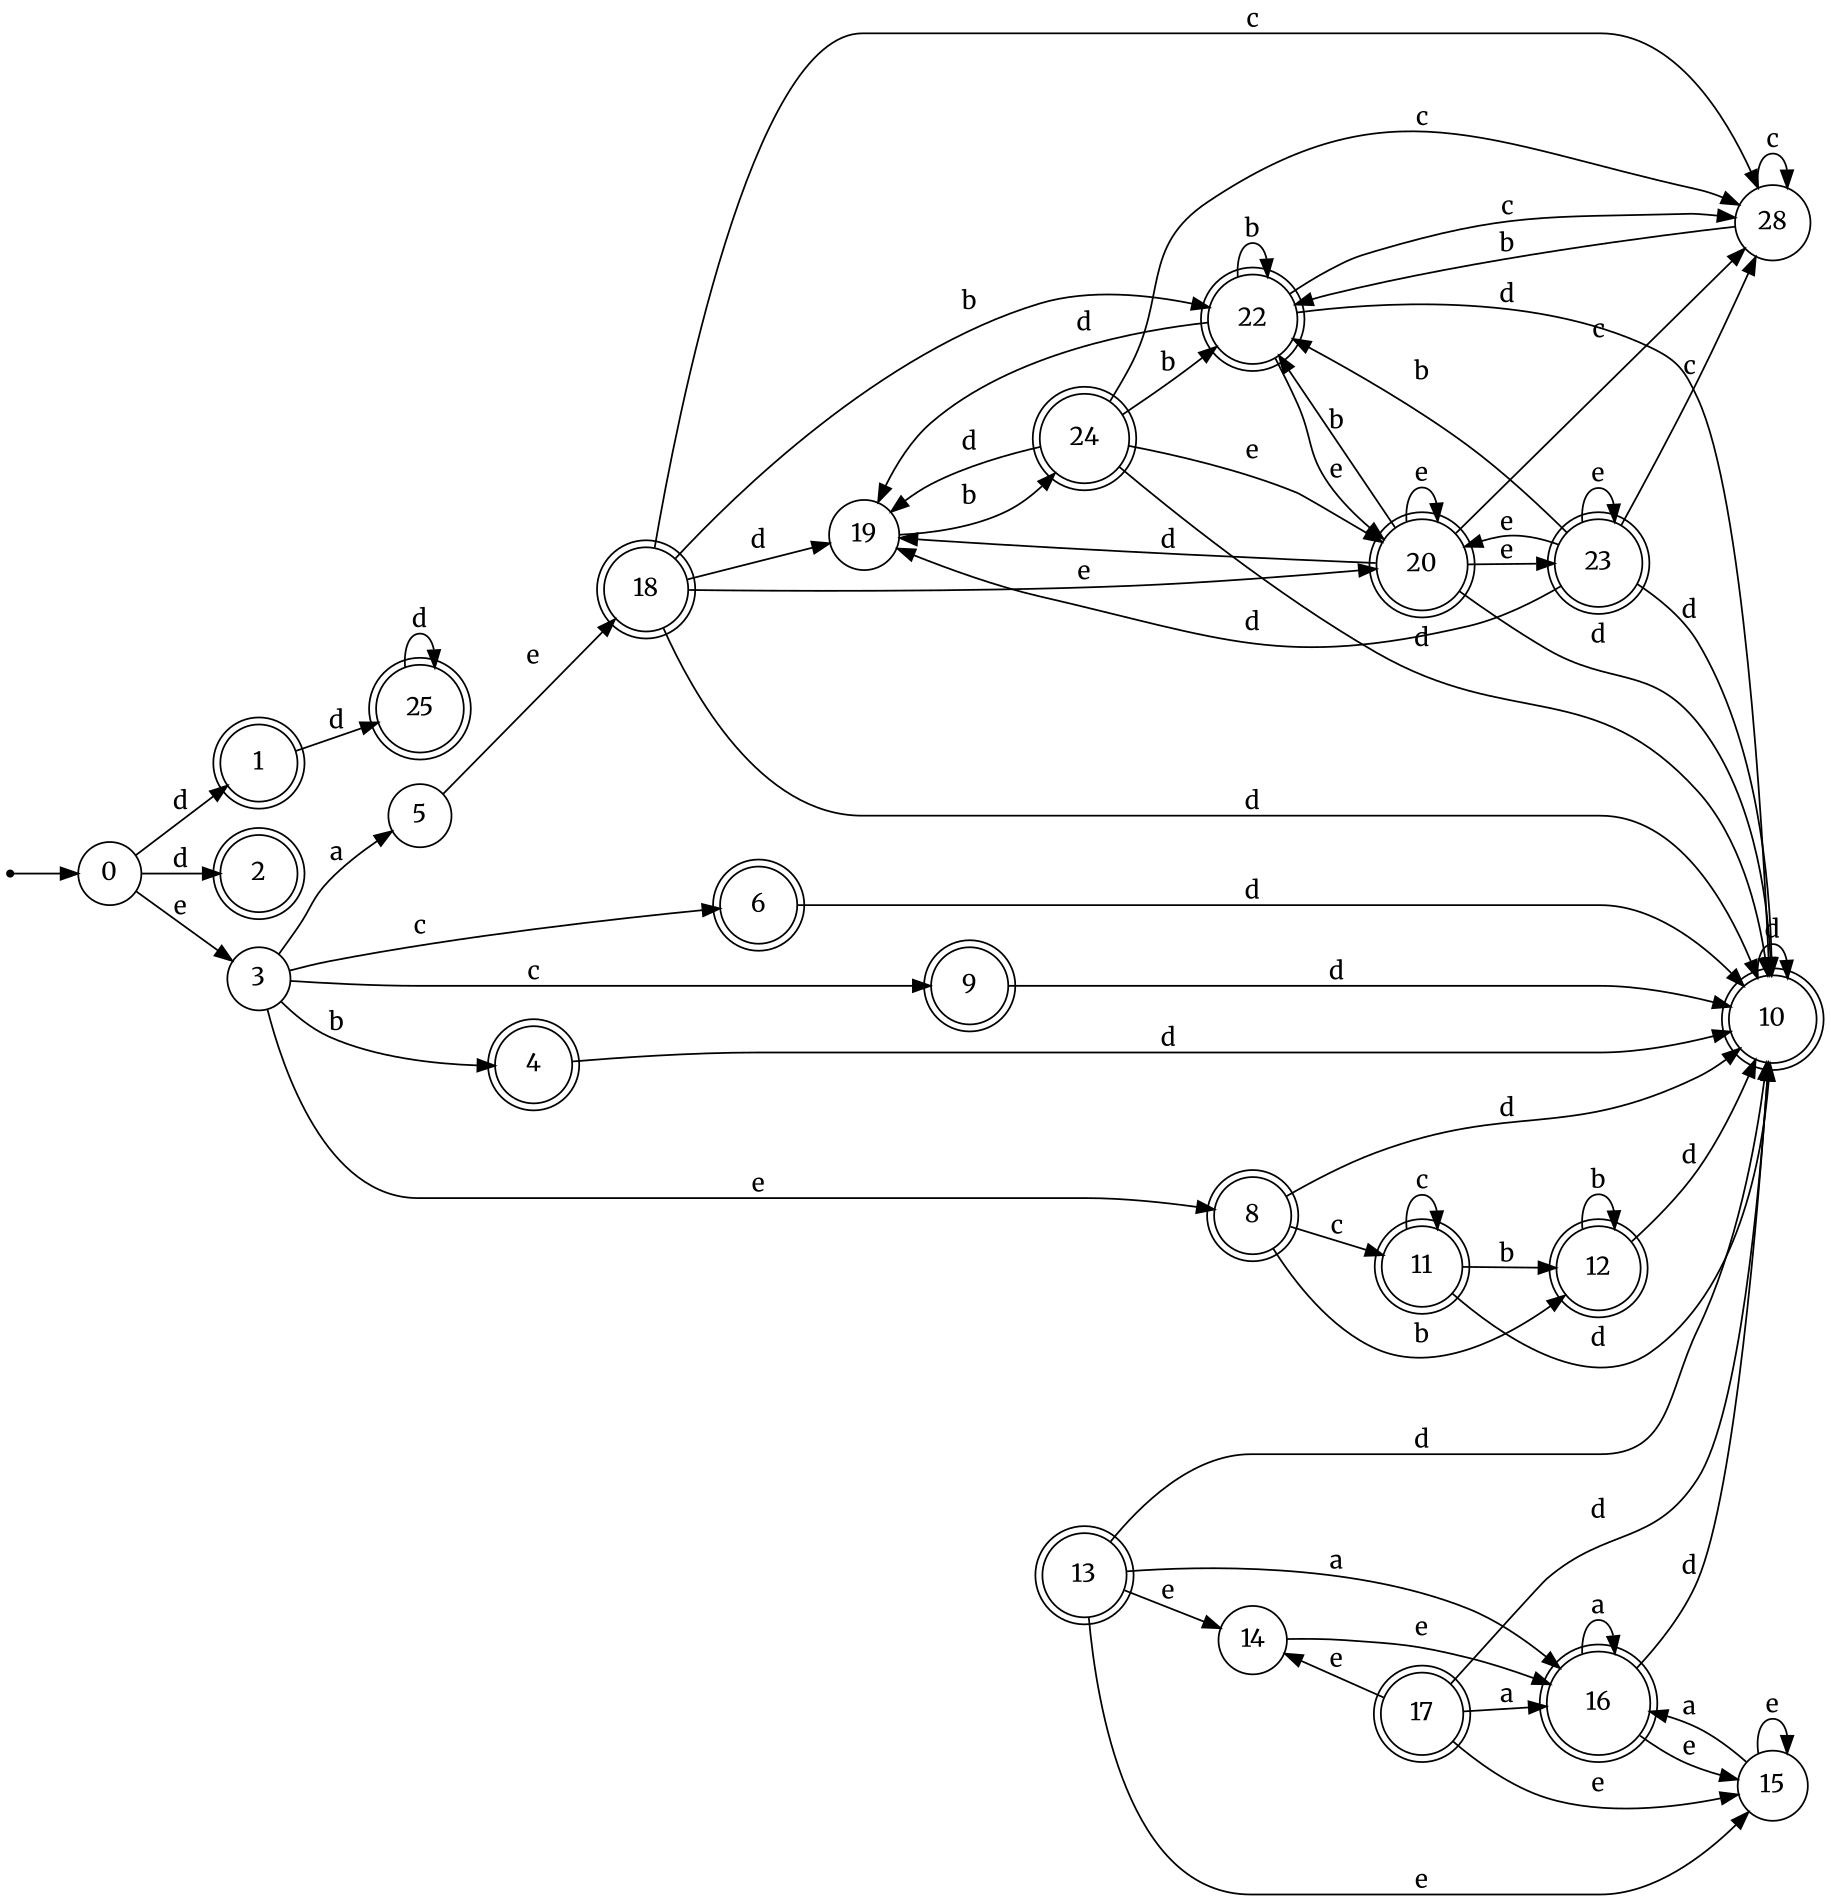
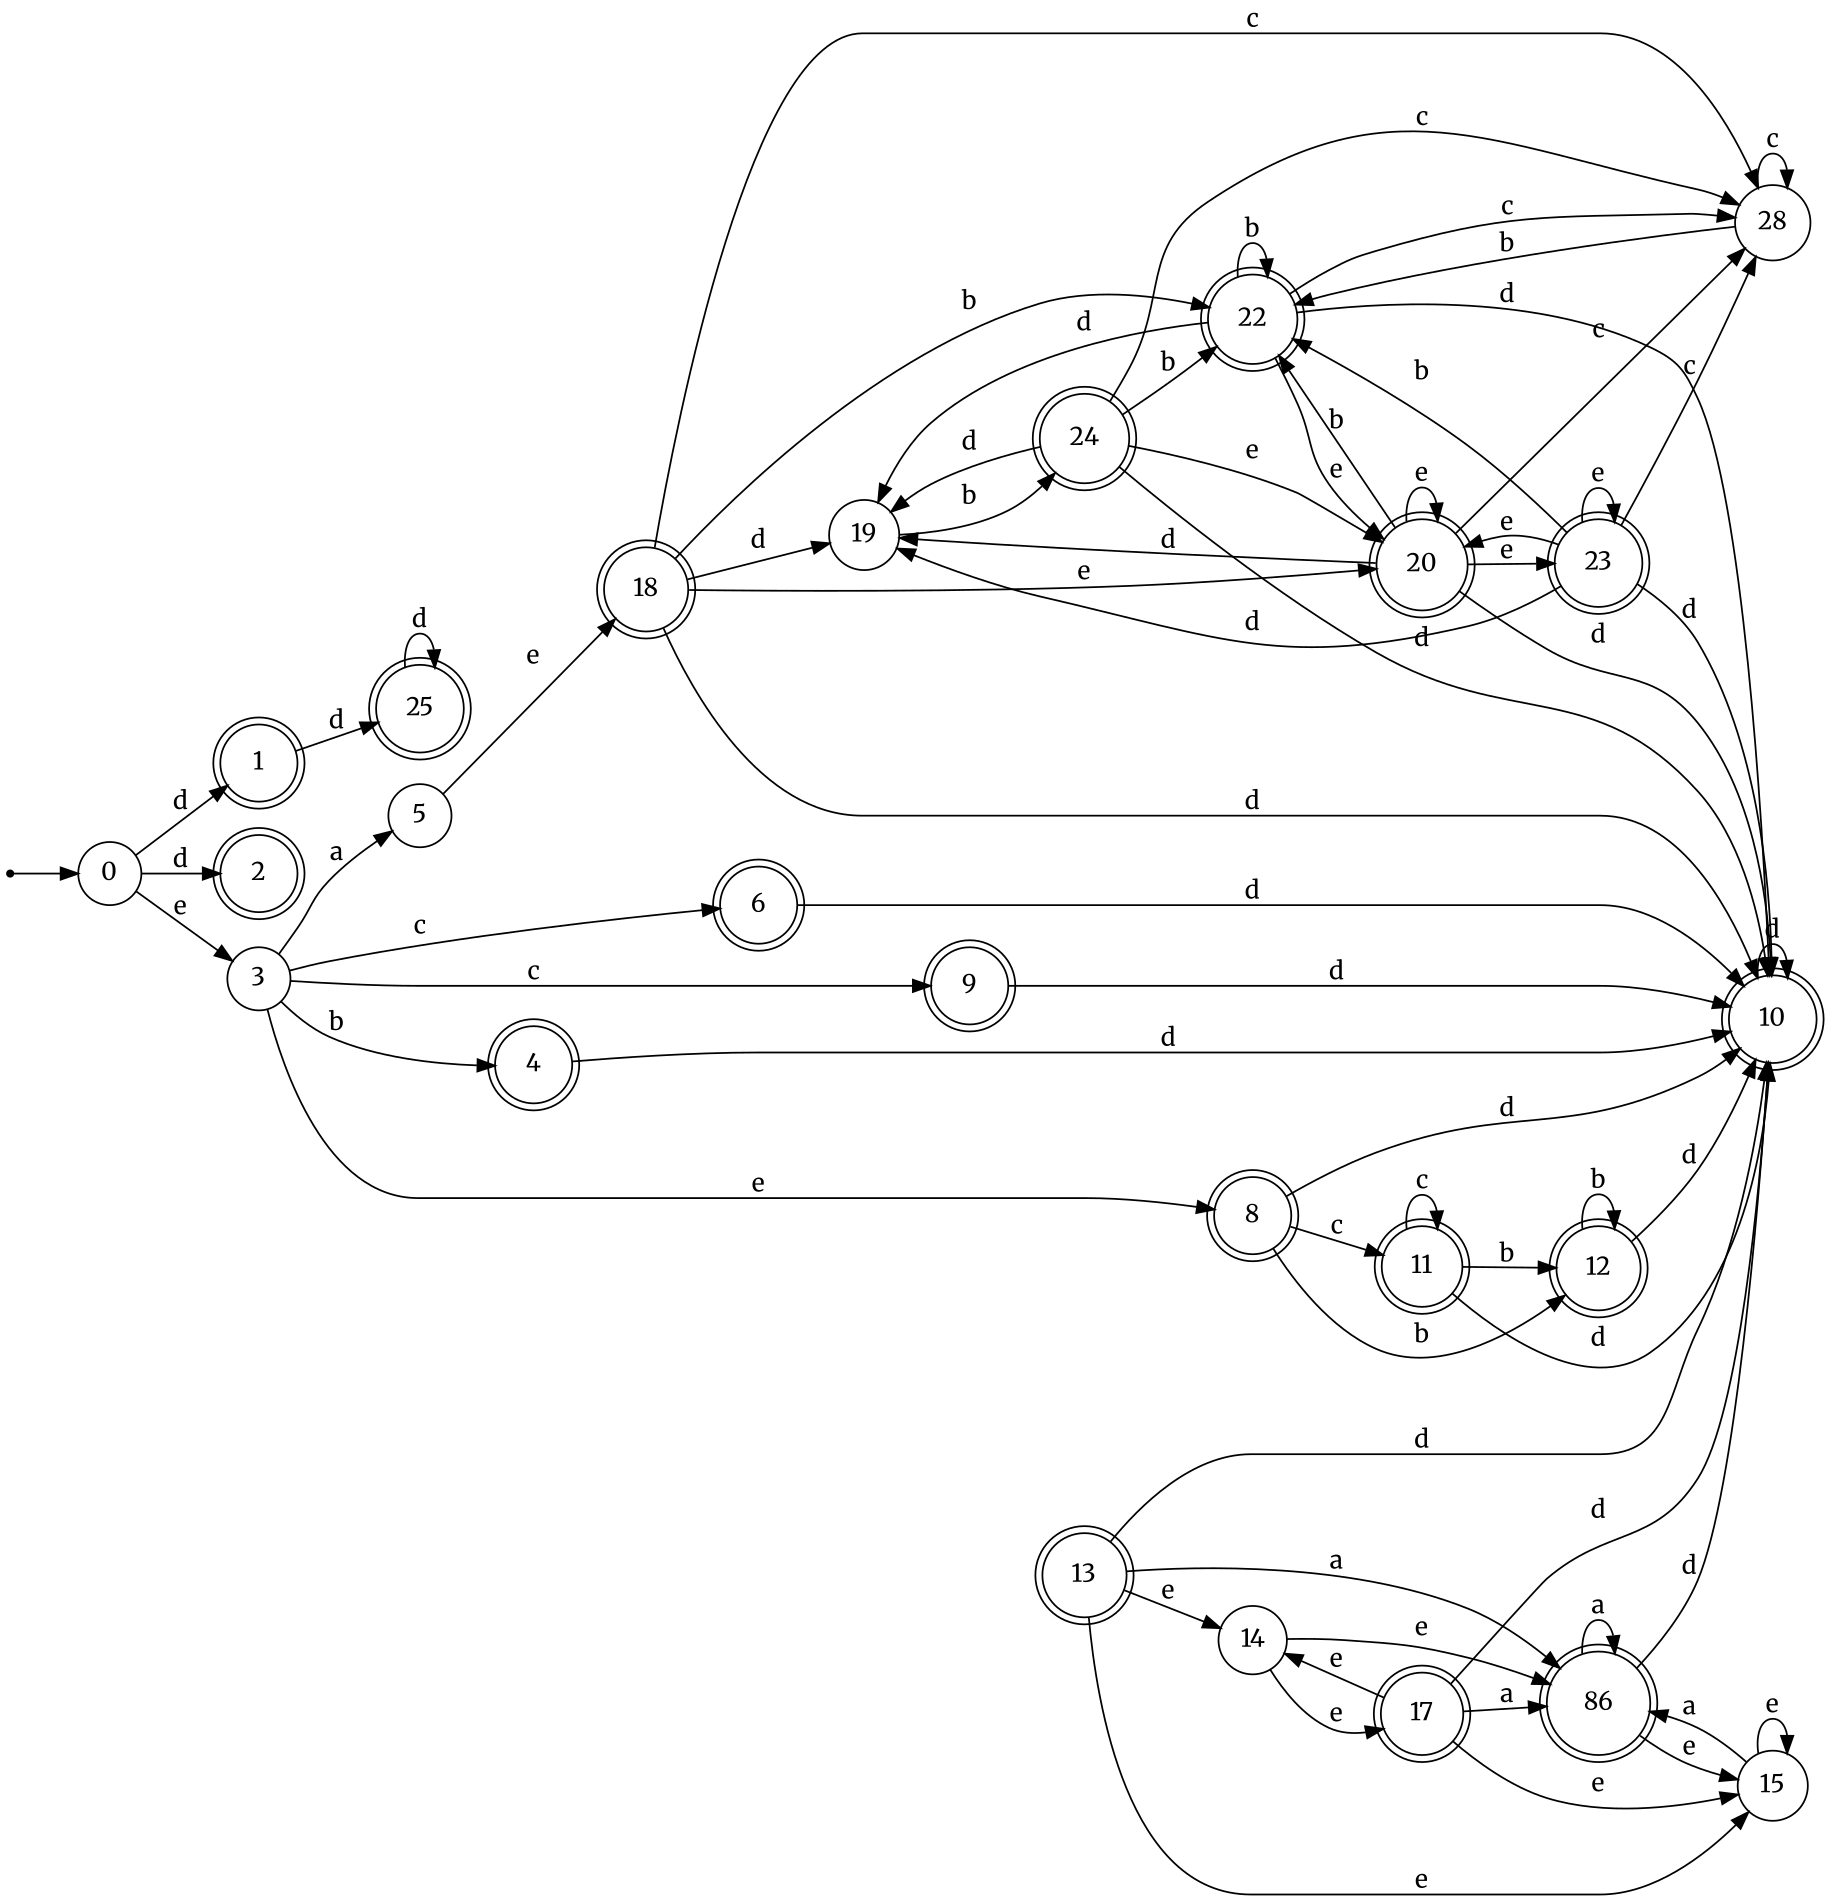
(1599, 1703) -> (1599, 1703)
none -> (1309, 1716)
